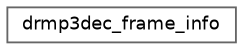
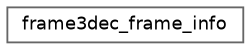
(122, 25) -> (125, 25)
